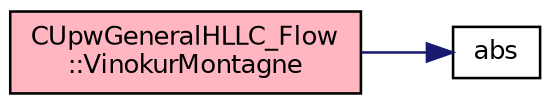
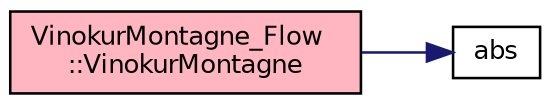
(186, 52) -> (186, 52)
